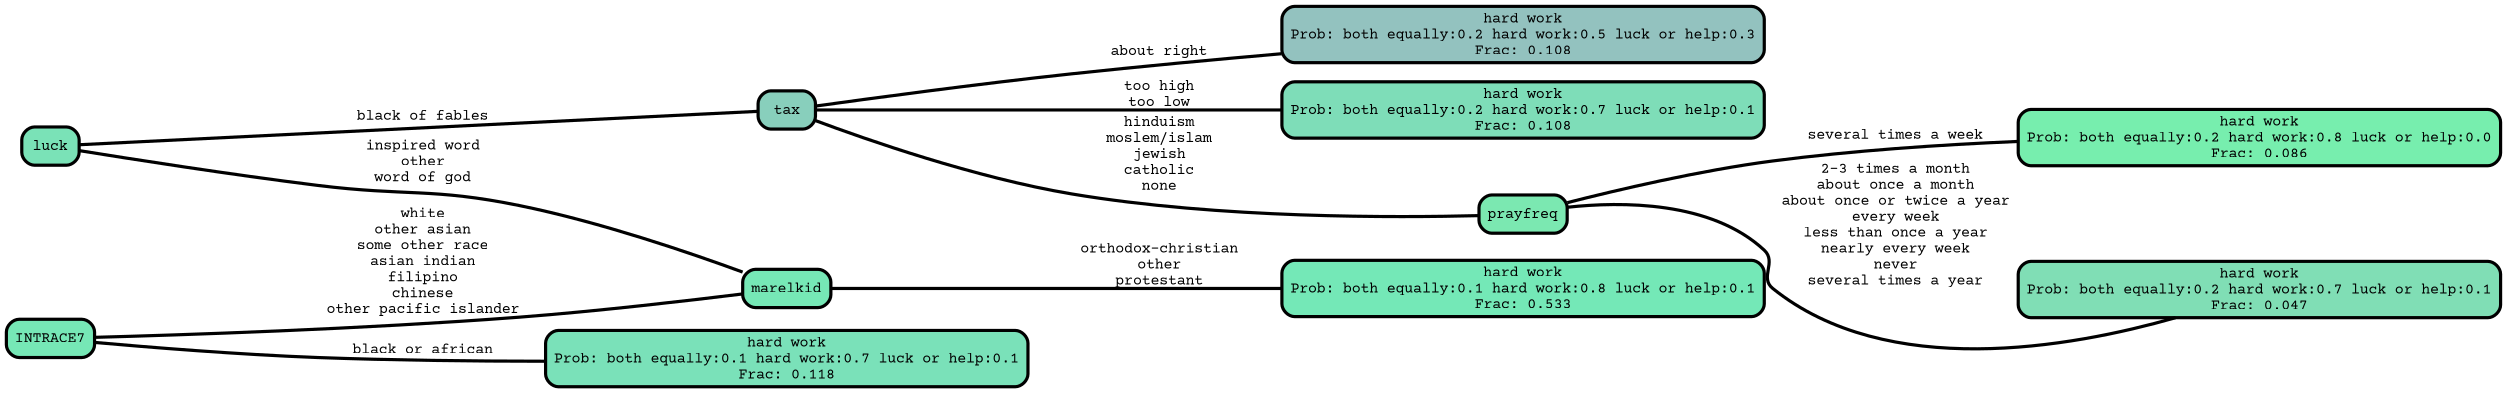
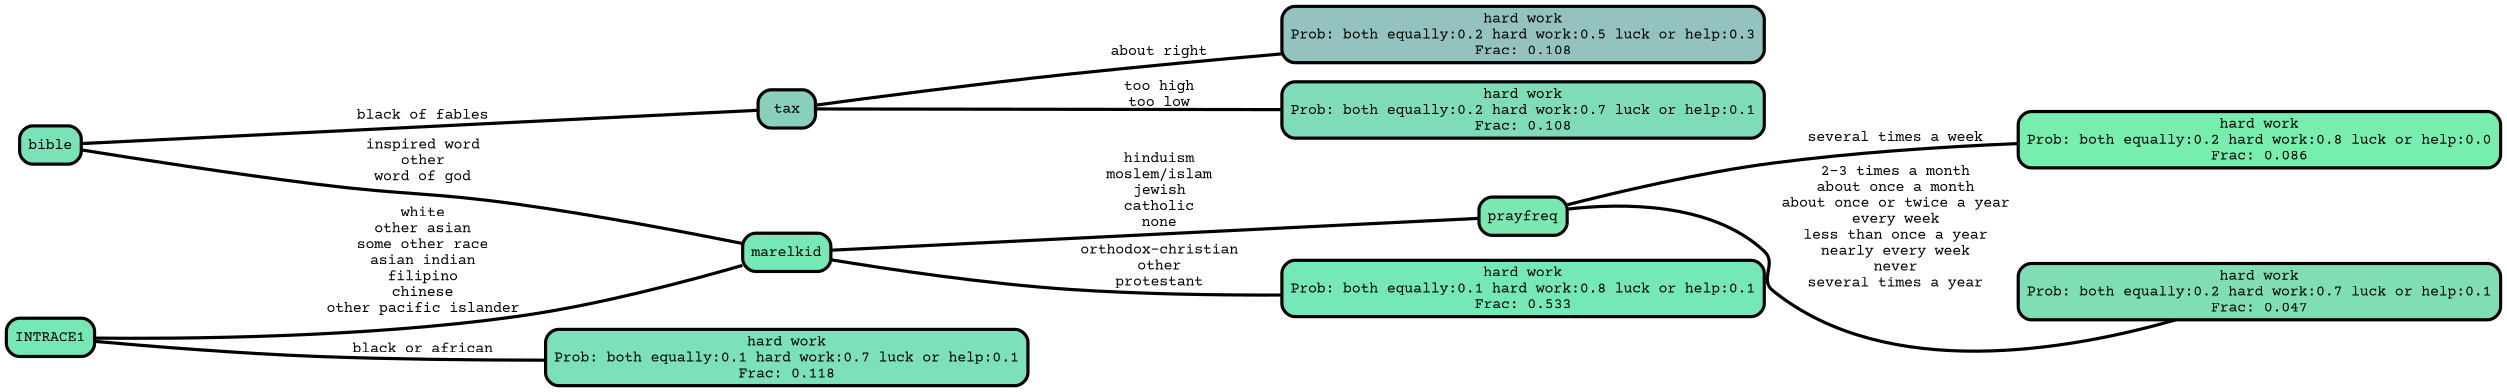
(50, 146) -> (50, 145)
(1142, 203) -> (1155, 234)
(50, 338) -> (50, 337)
